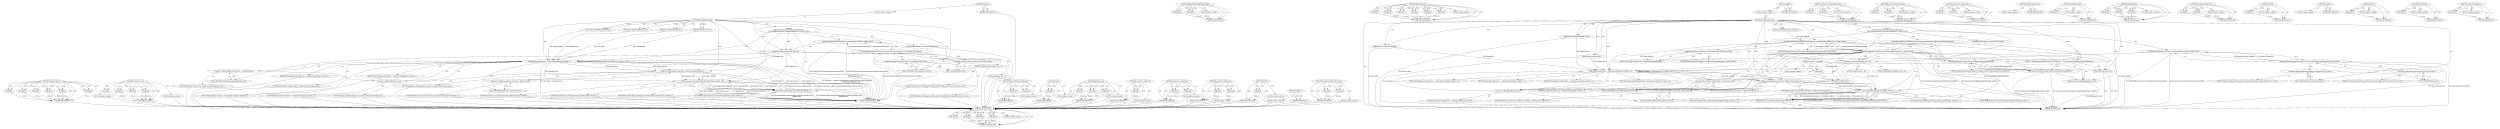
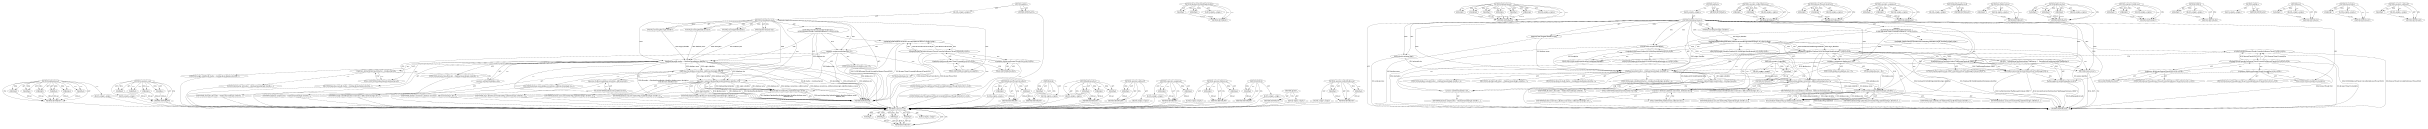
(1988, 42) -> none
(922, 47) -> none
